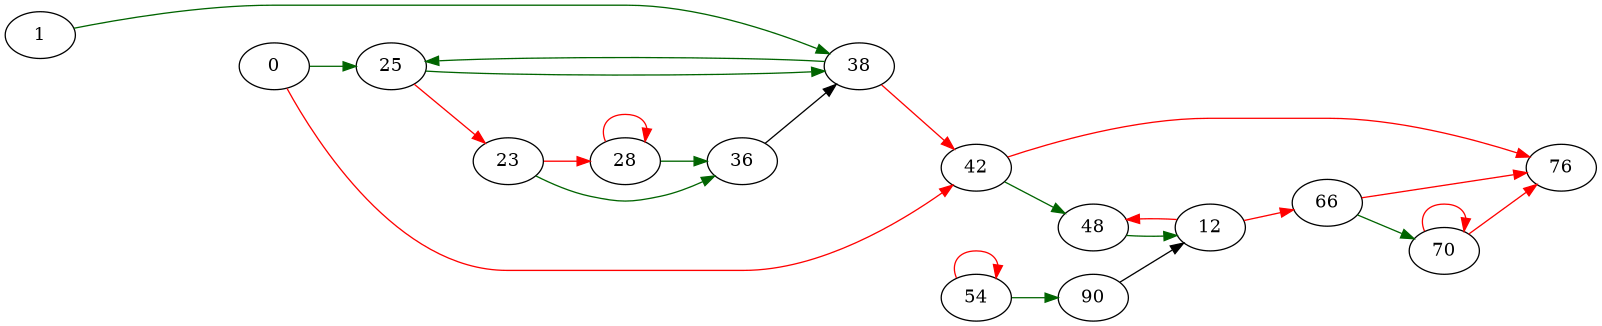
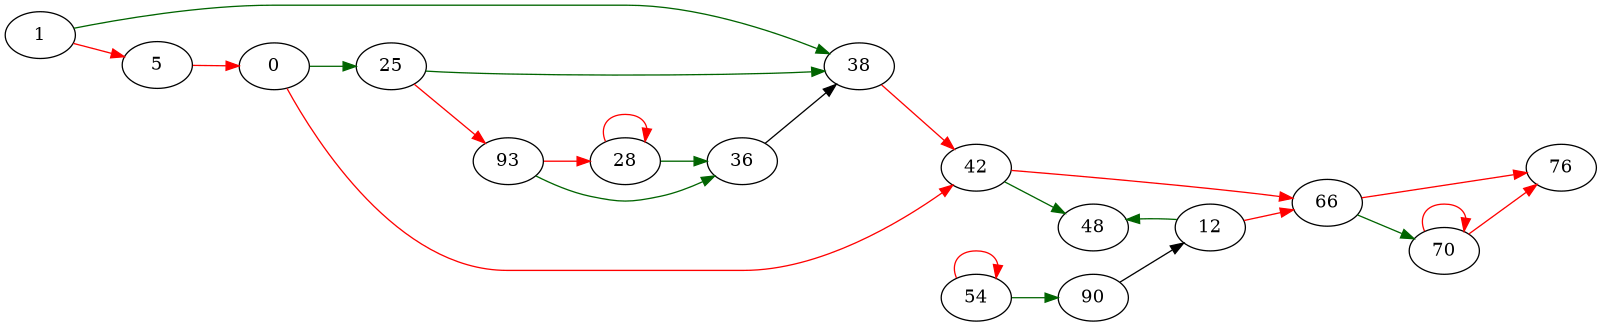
(632, 58) -> none
none -> (157, 65)
(1262, 118) -> (1146, 182)
(508, 161) -> (508, 161)
(1158, 219) -> (1158, 219)
(1145, 236) -> none
